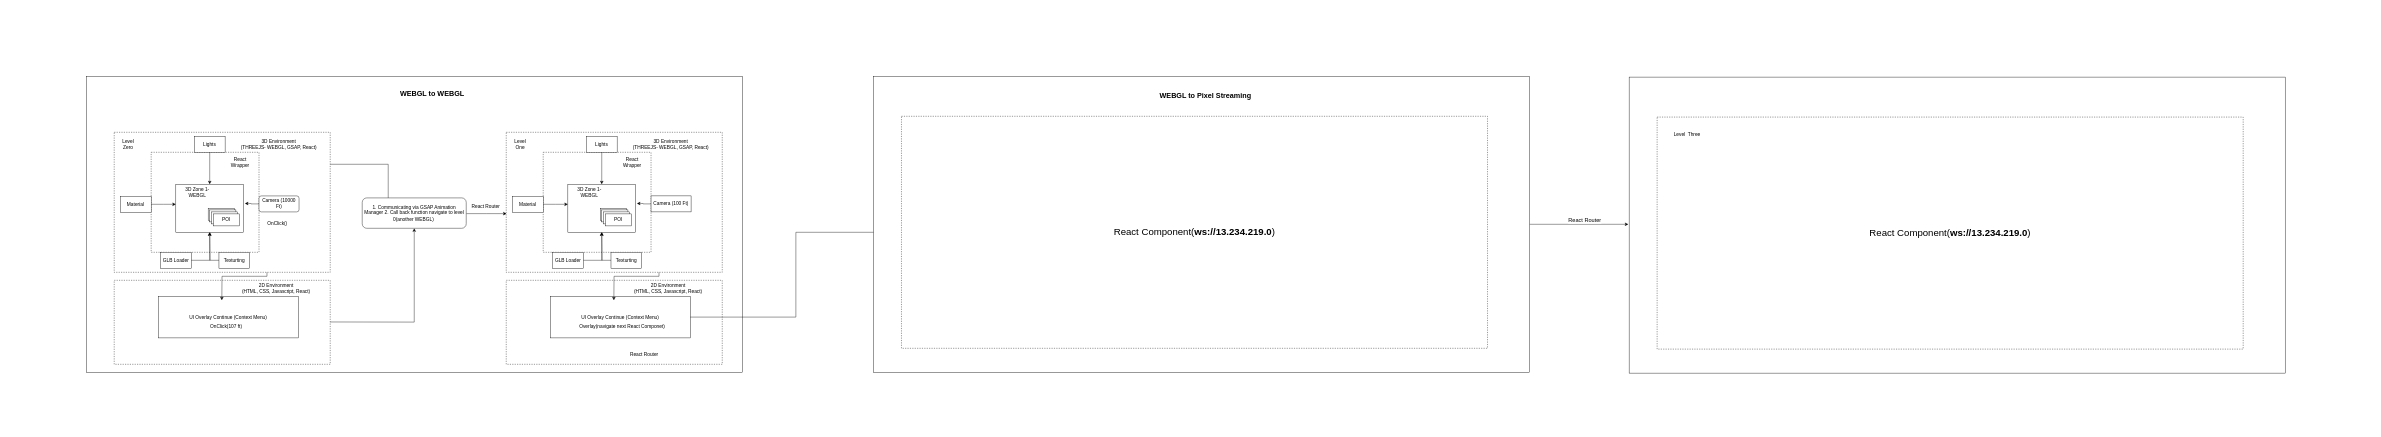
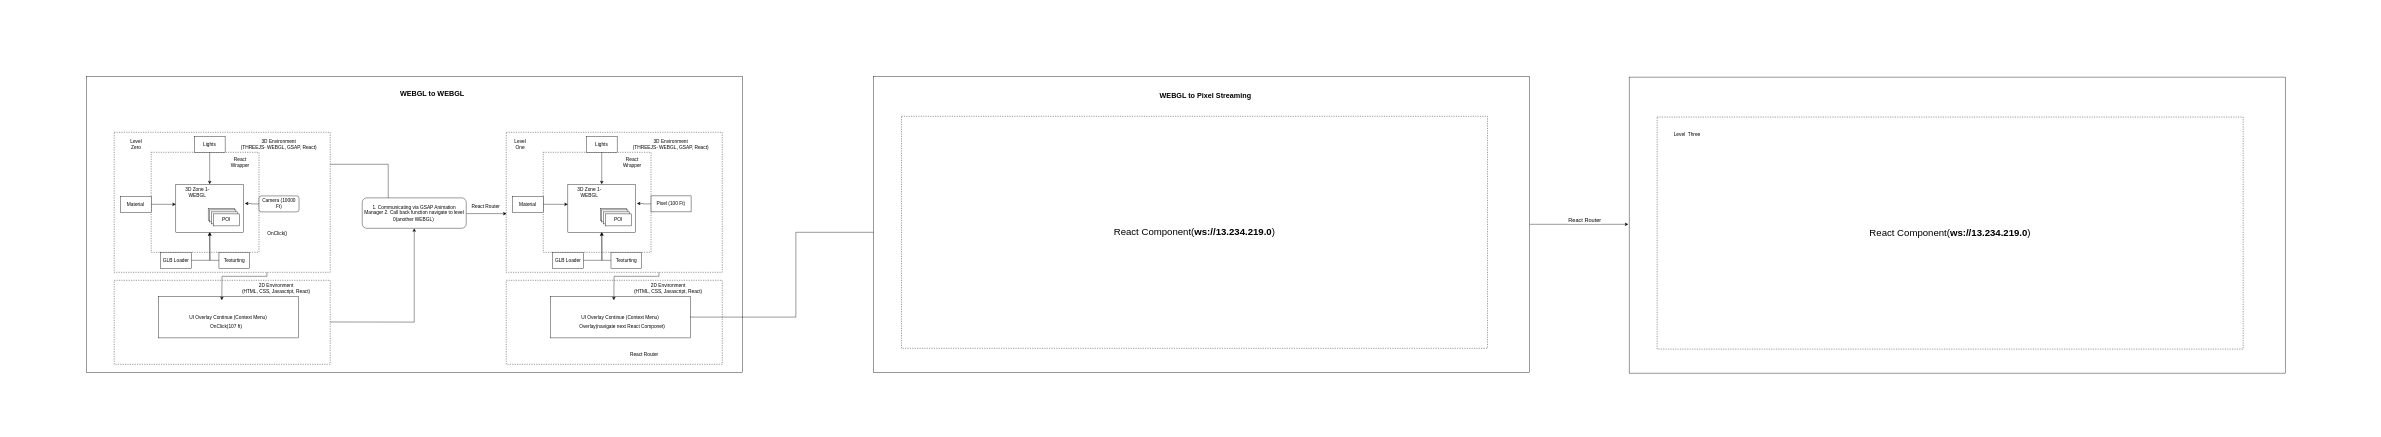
(128, 144) -> (136, 144)
(671, 204) -> (671, 204)
(277, 223) -> (277, 233)
